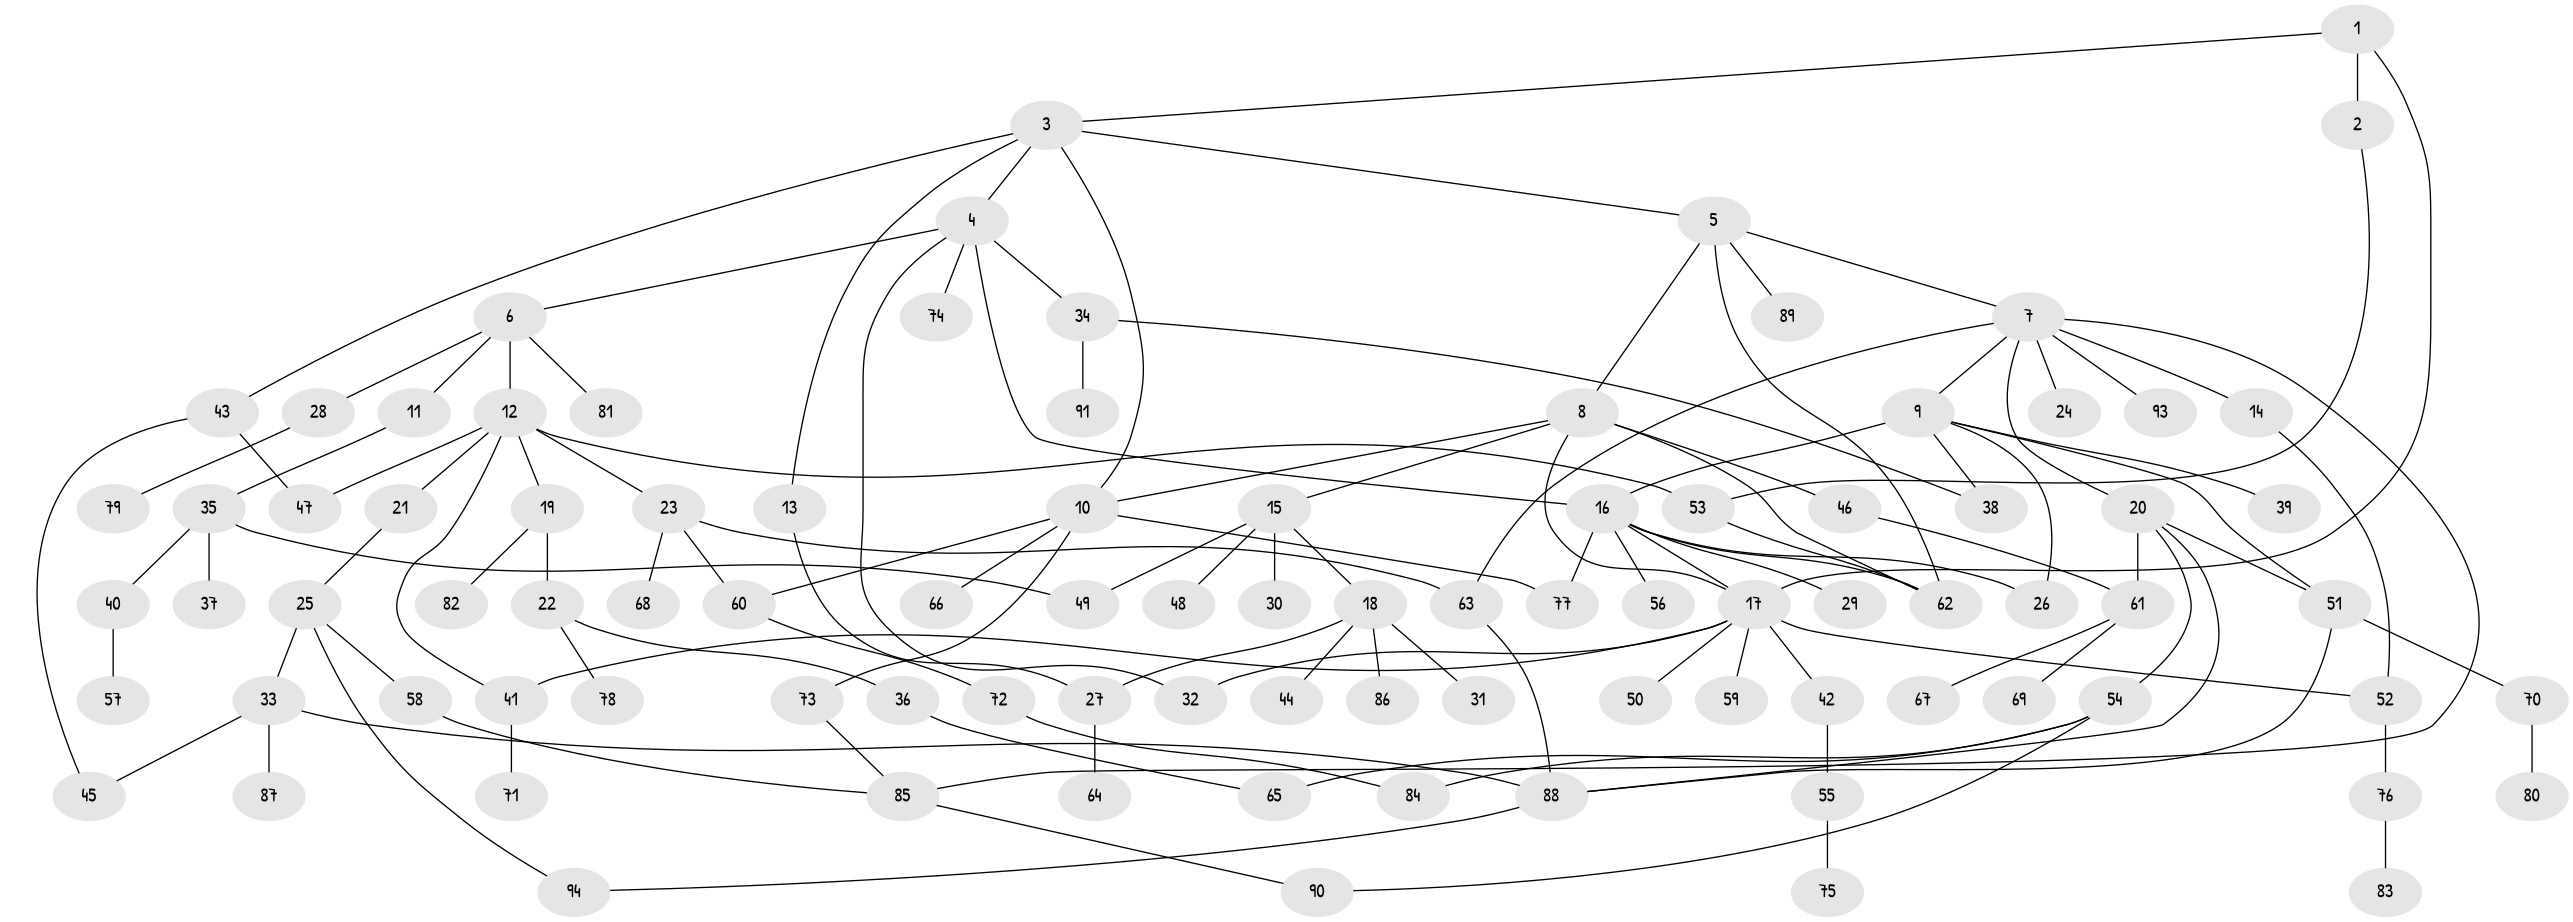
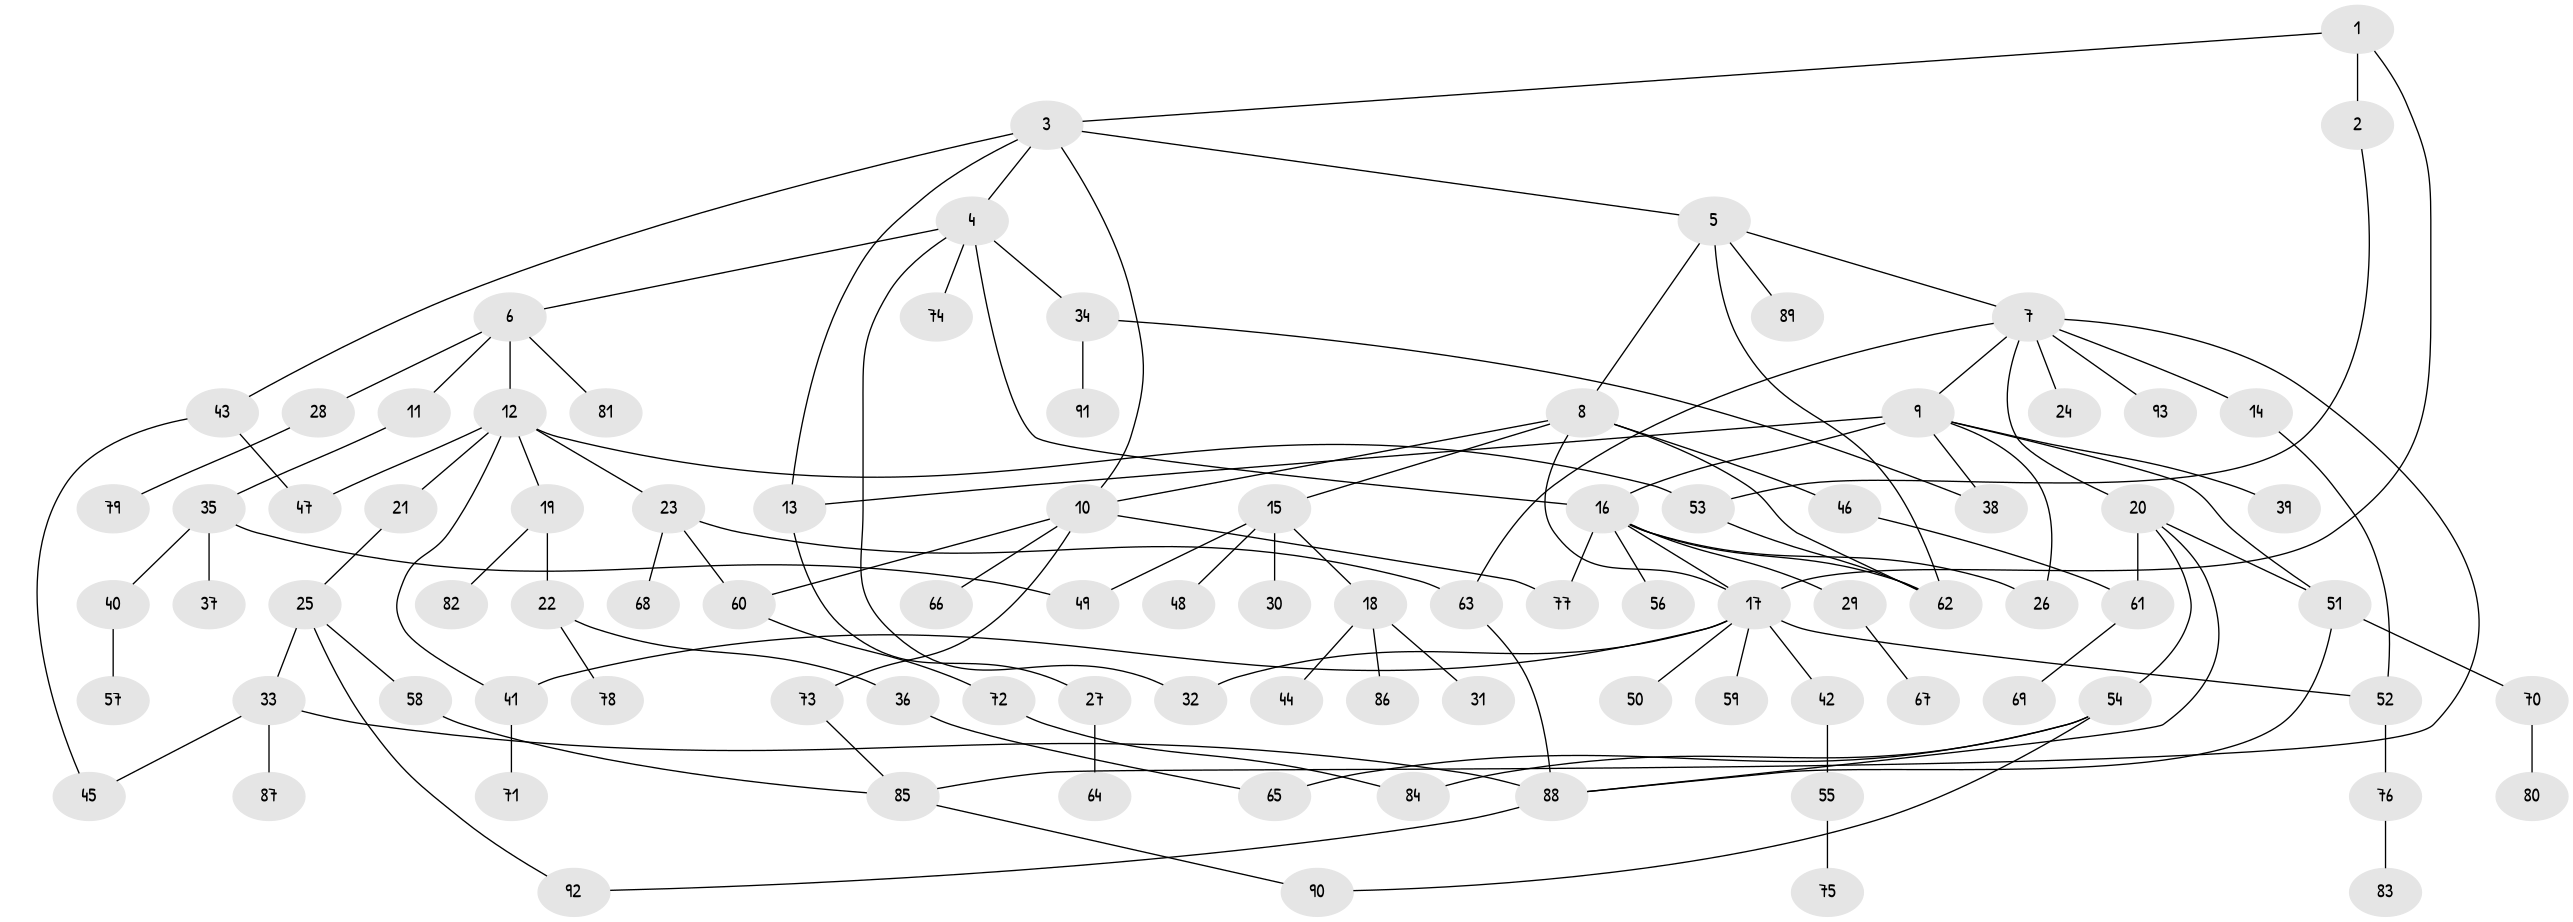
none -> (1512, 446)
(1233, 653) -> none
(2030, 653) -> (1887, 653)
(574, 892) -> (574, 892)
